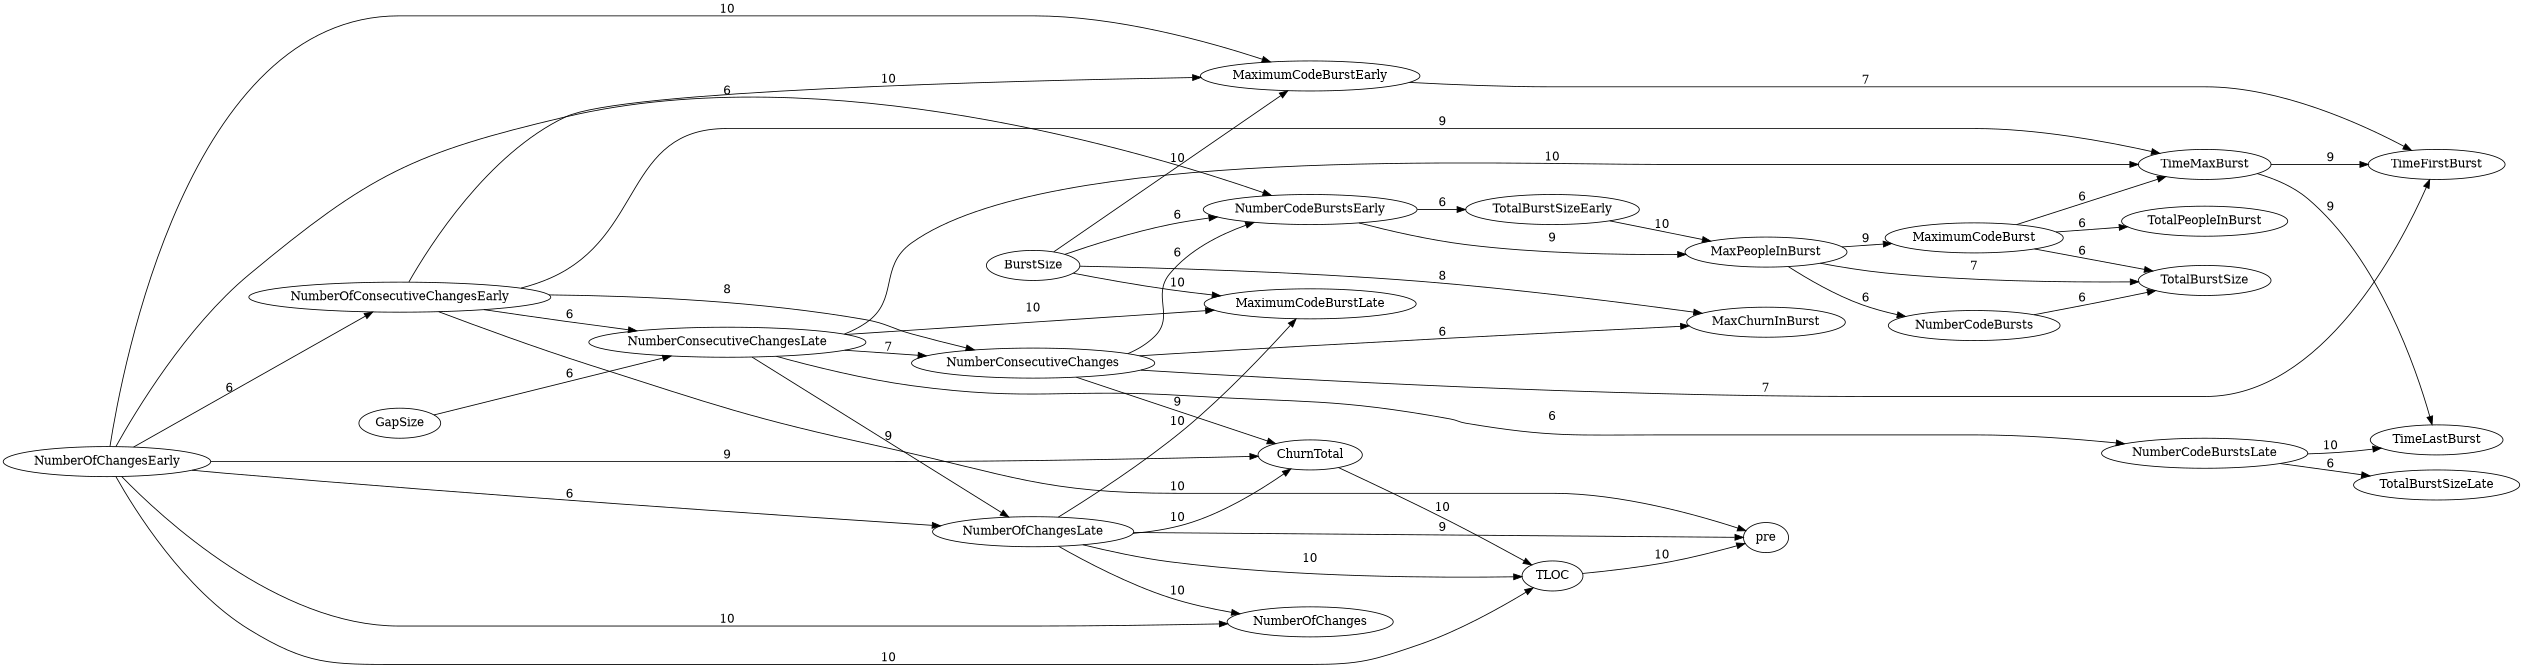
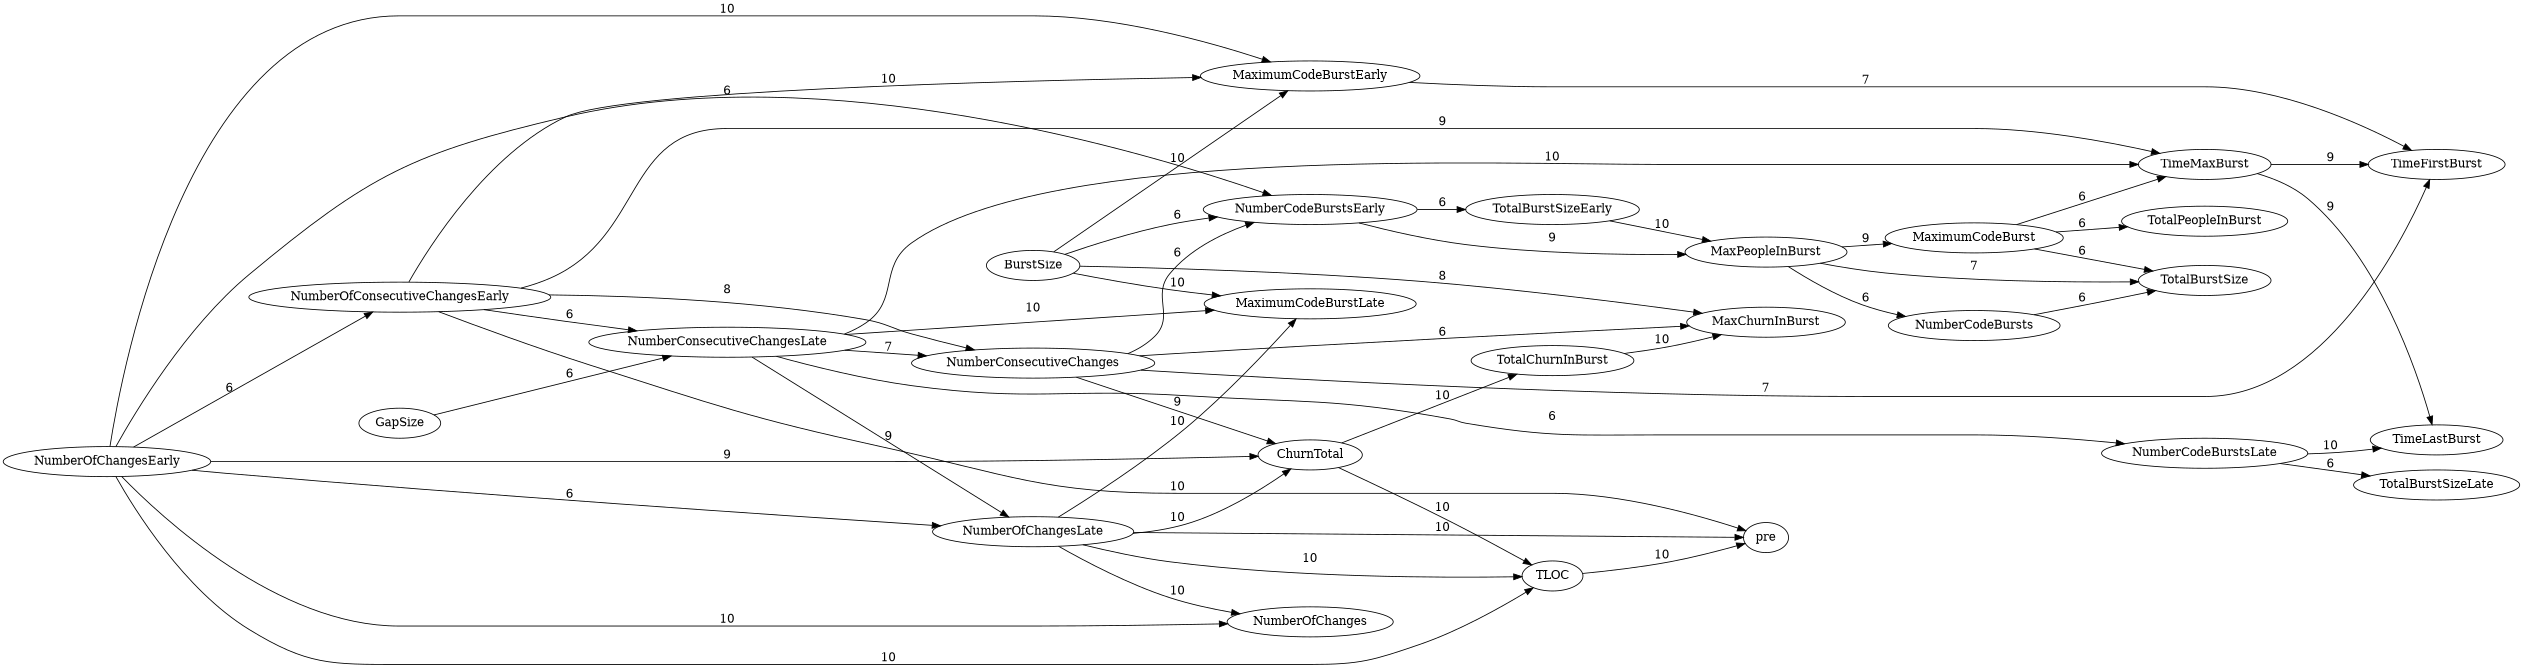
none -> (1552, 361)
(1443, 528) -> (1443, 528)
